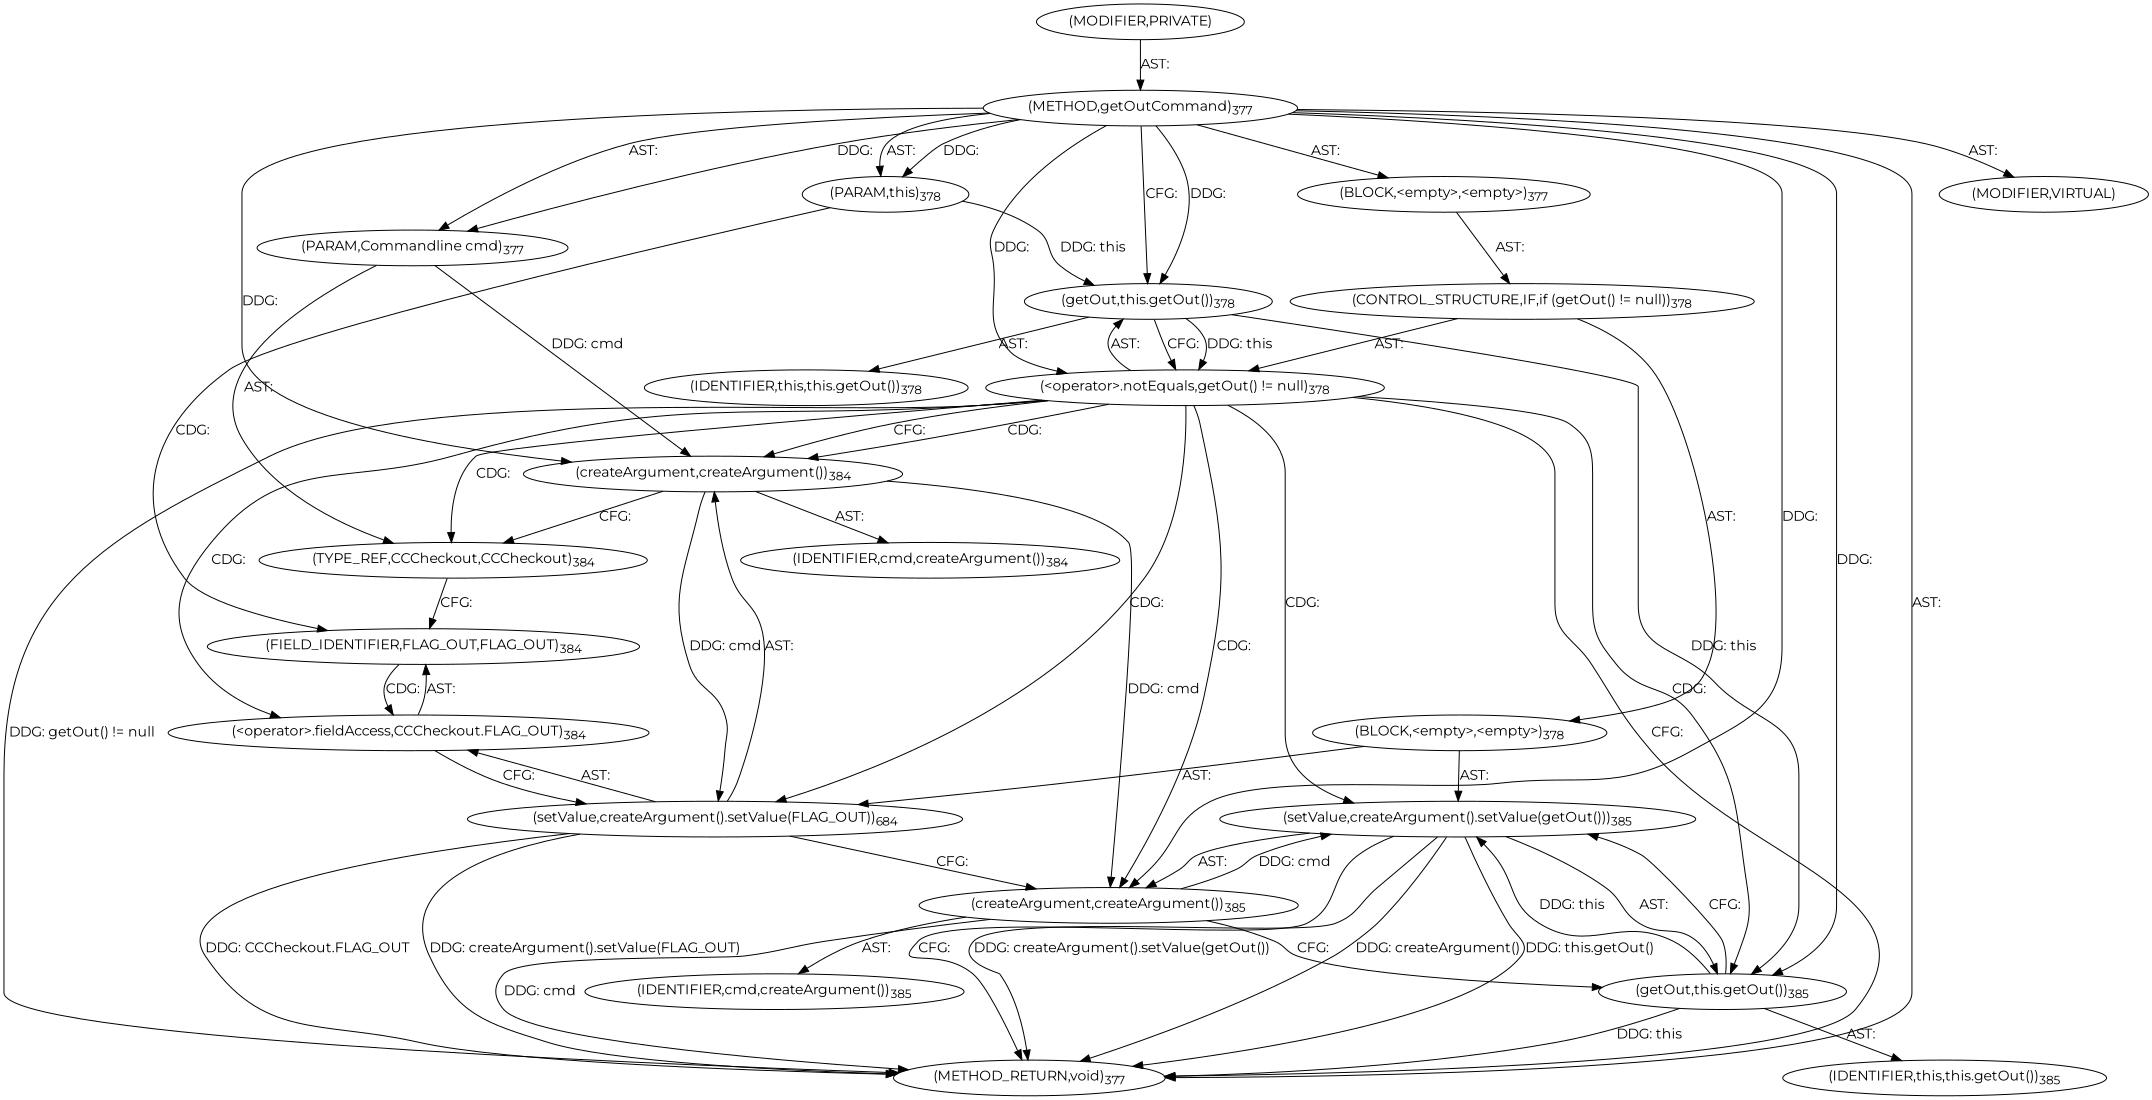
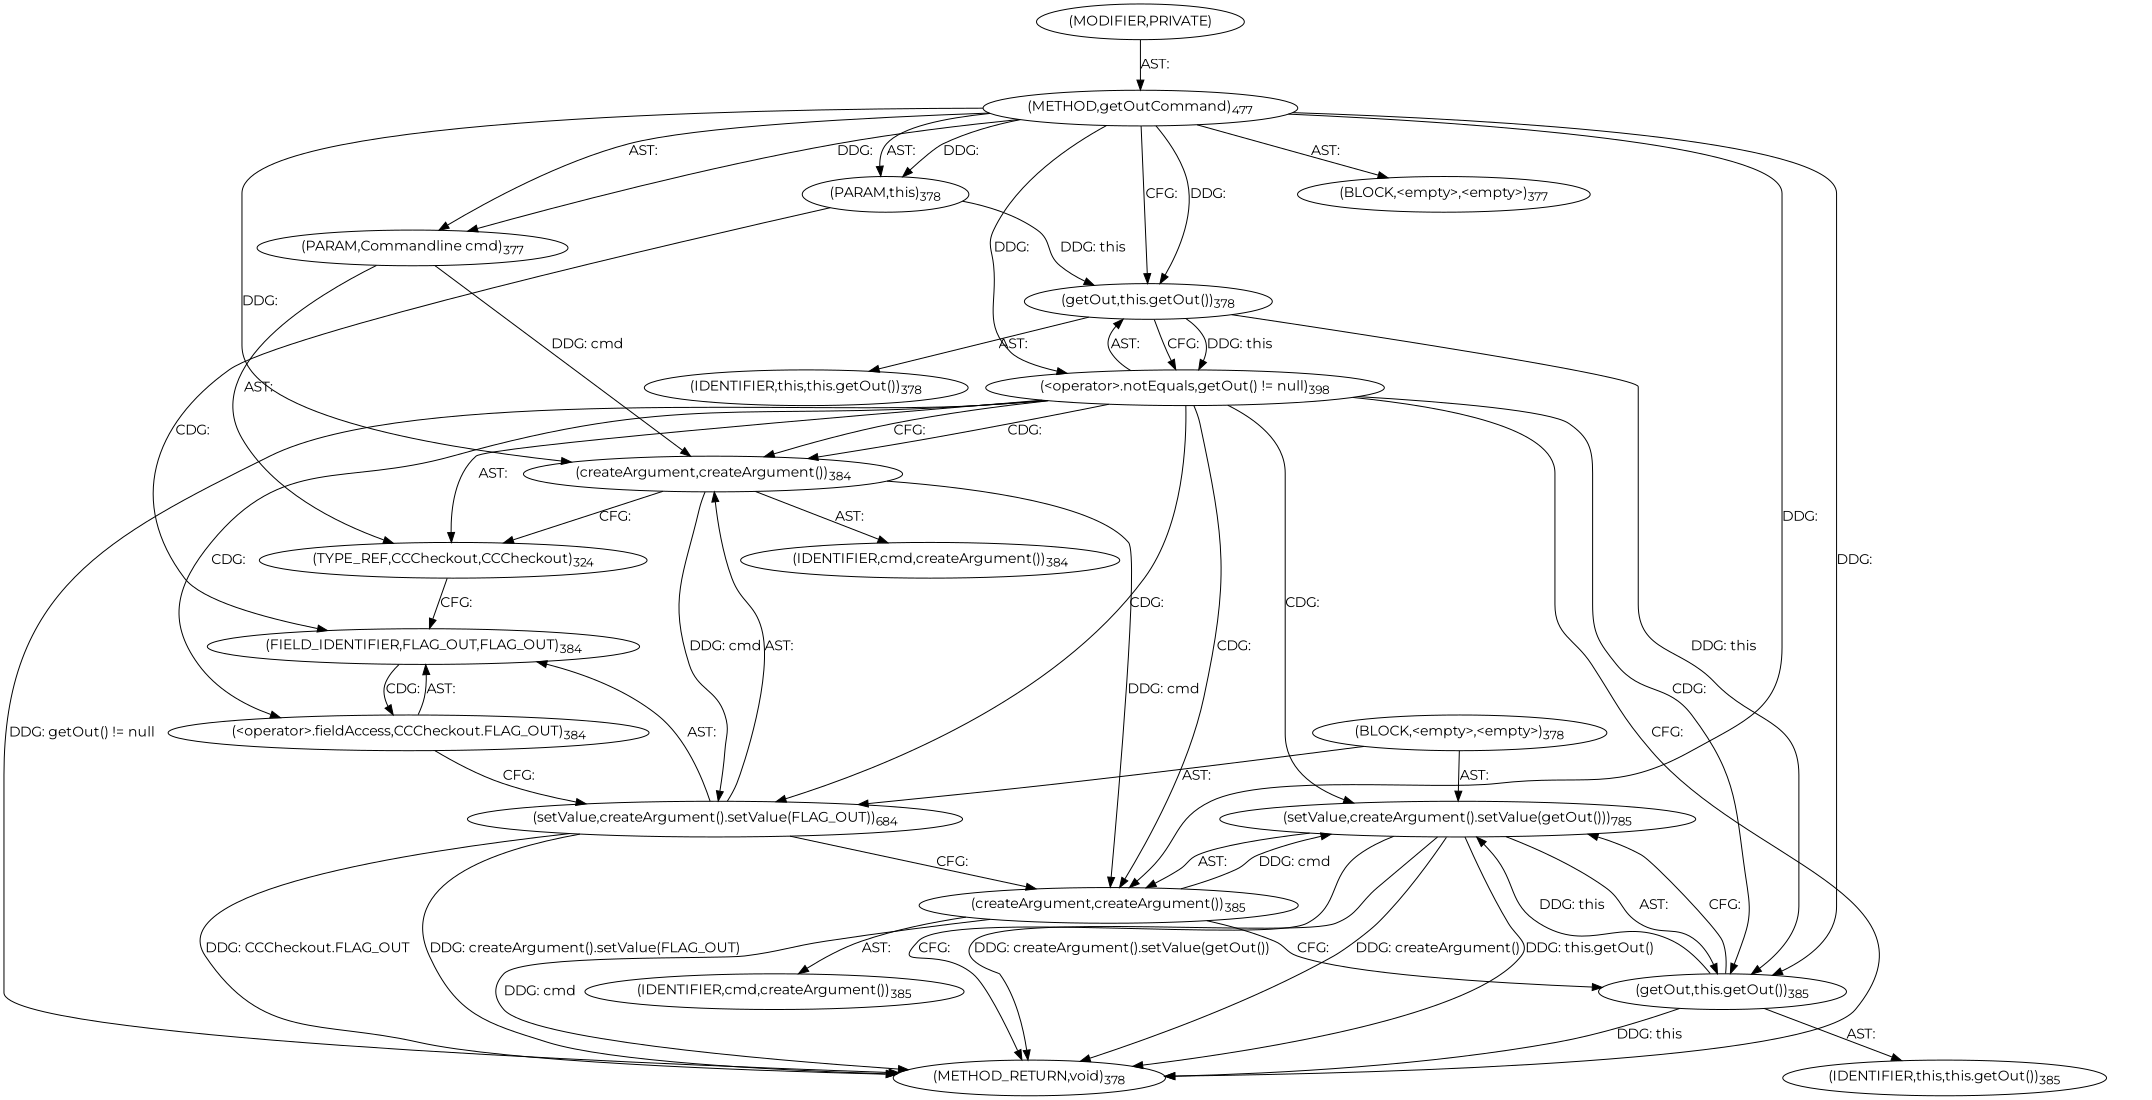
(1243, 107) -> (1243, 107)
(2044, 194) -> none
(1522, 301) -> none
(1319, 386) -> (1319, 386)
(495, 474) -> (495, 474)
(584, 559) -> (584, 559)
(1912, 654) -> none
(567, 777) -> (649, 709)
(1622, 818) -> (1622, 818)
(1115, 1076) -> (1115, 1076)
